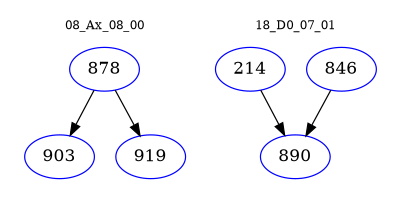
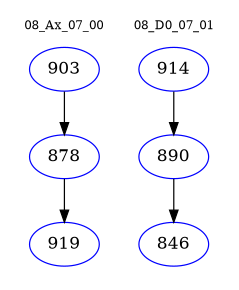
(105, 26) -> (64, 26)
(296, 26) -> (174, 26)
(250, 69) -> (174, 69)
(85, 107) -> (64, 107)
(321, 108) -> (174, 195)
